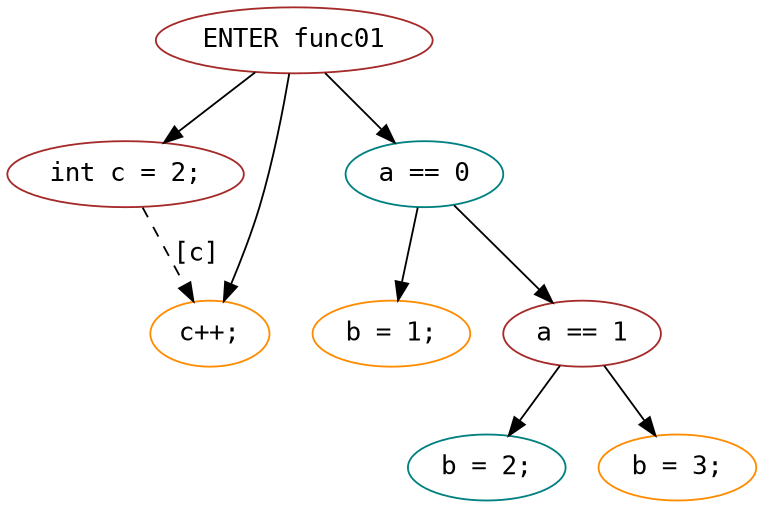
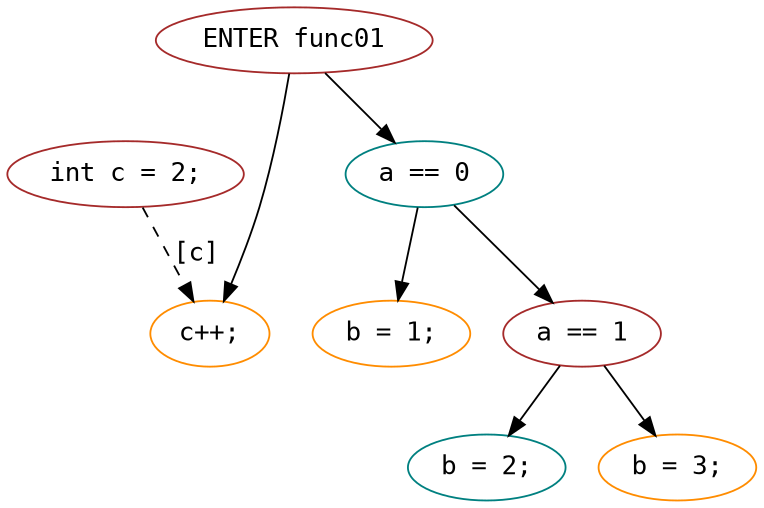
(217, 102) -> none
